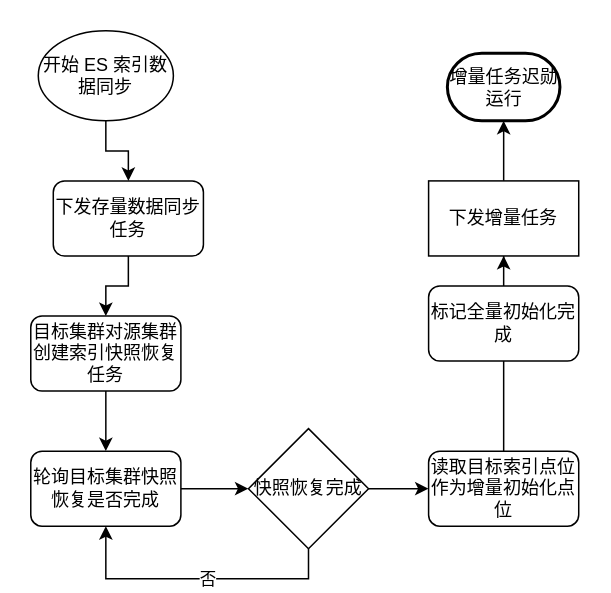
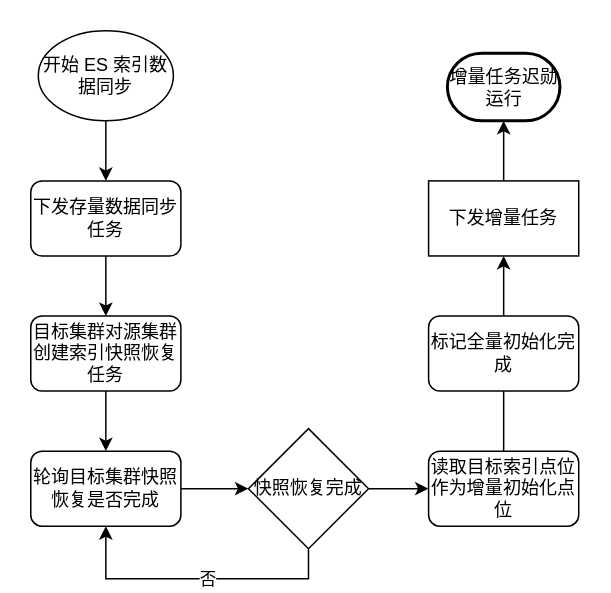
(128, 218) -> (106, 218)
(503, 323) -> (503, 353)
